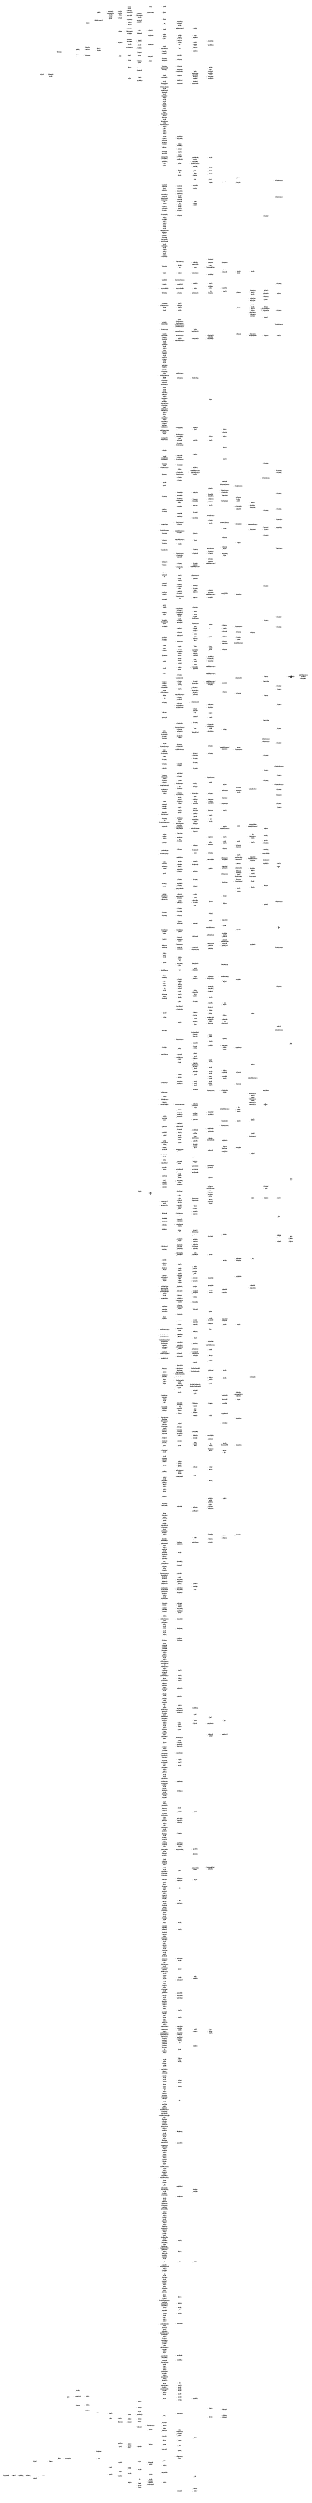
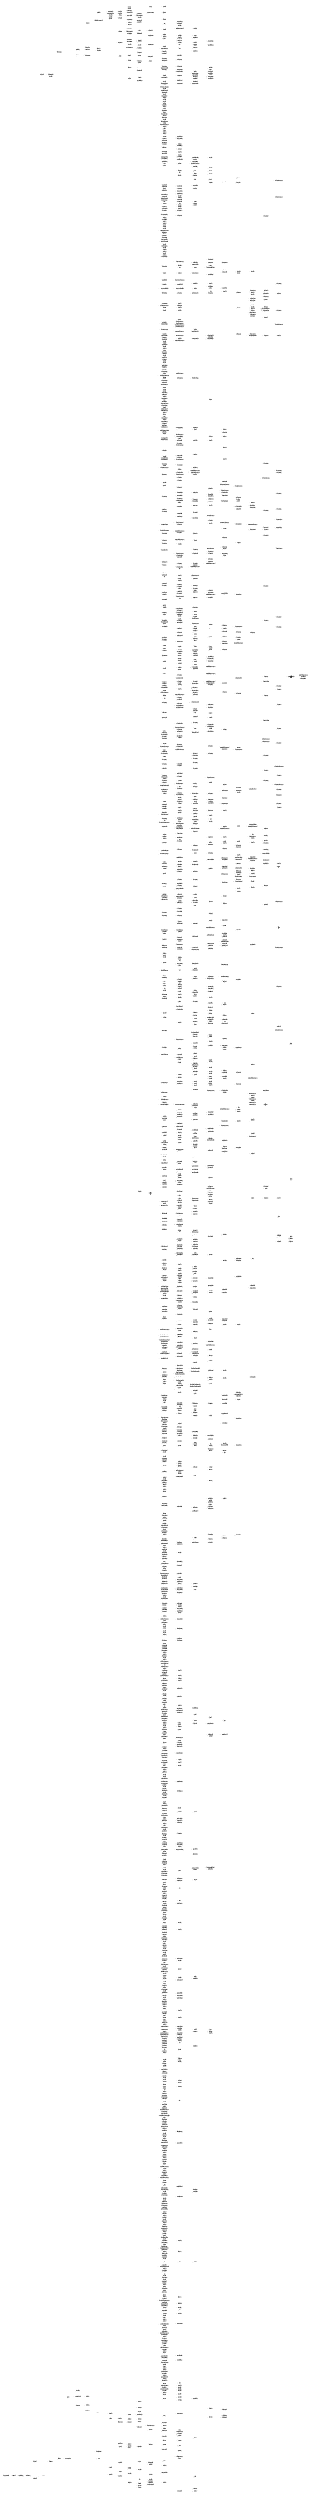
none -> (180, 487)
